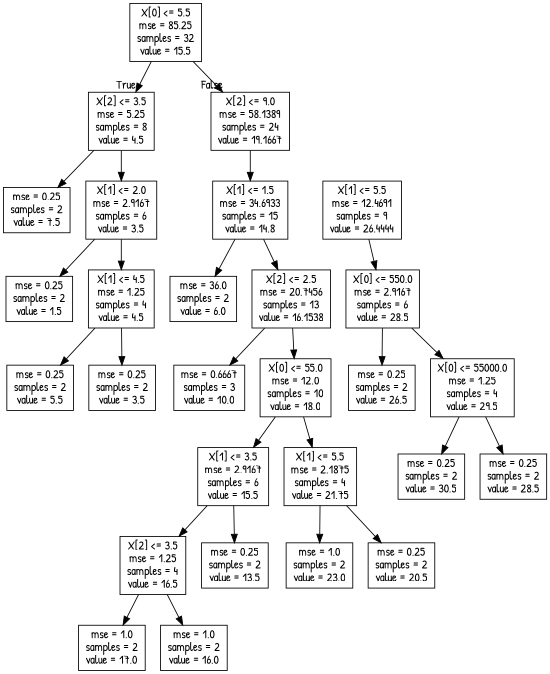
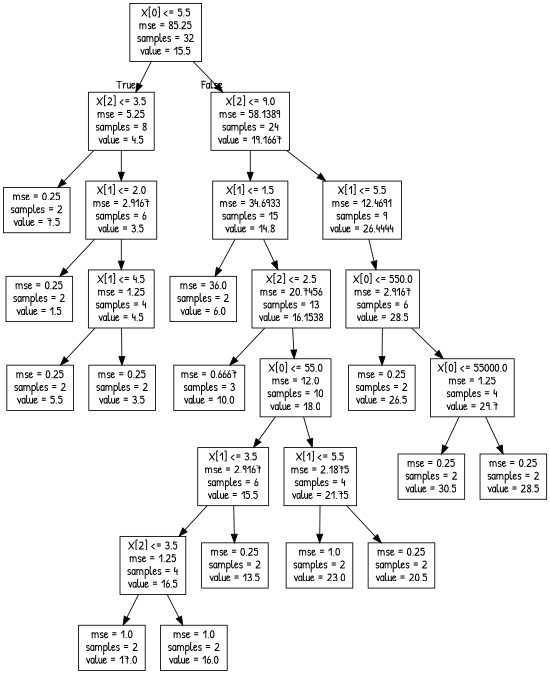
none -> (303, 163)
(472, 388) -> (472, 388)
